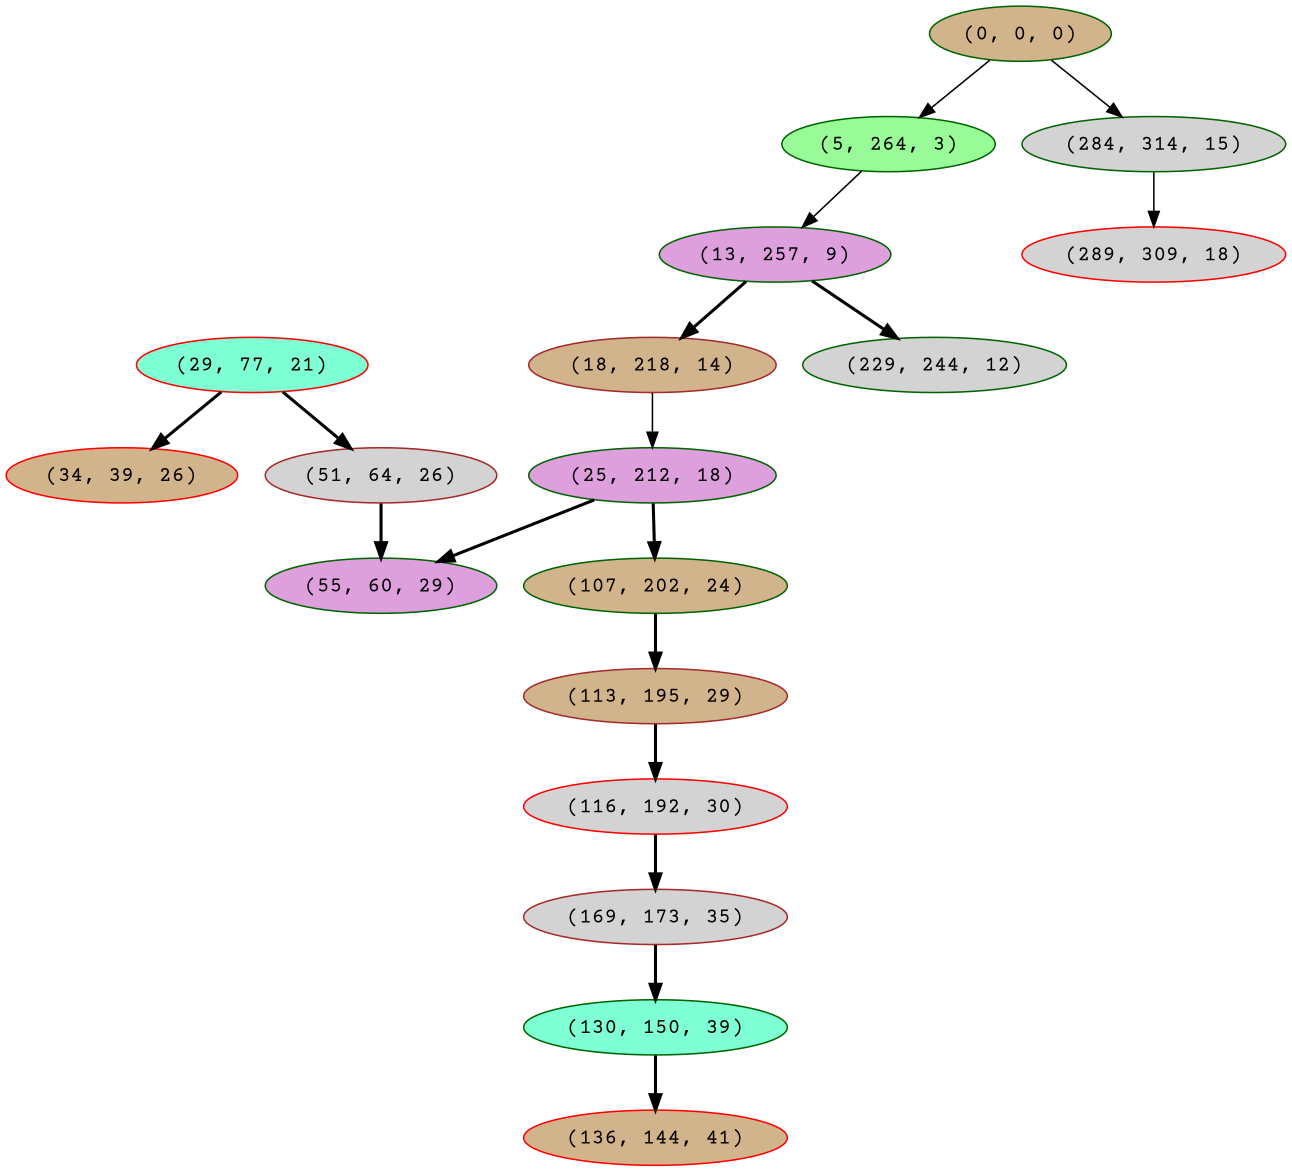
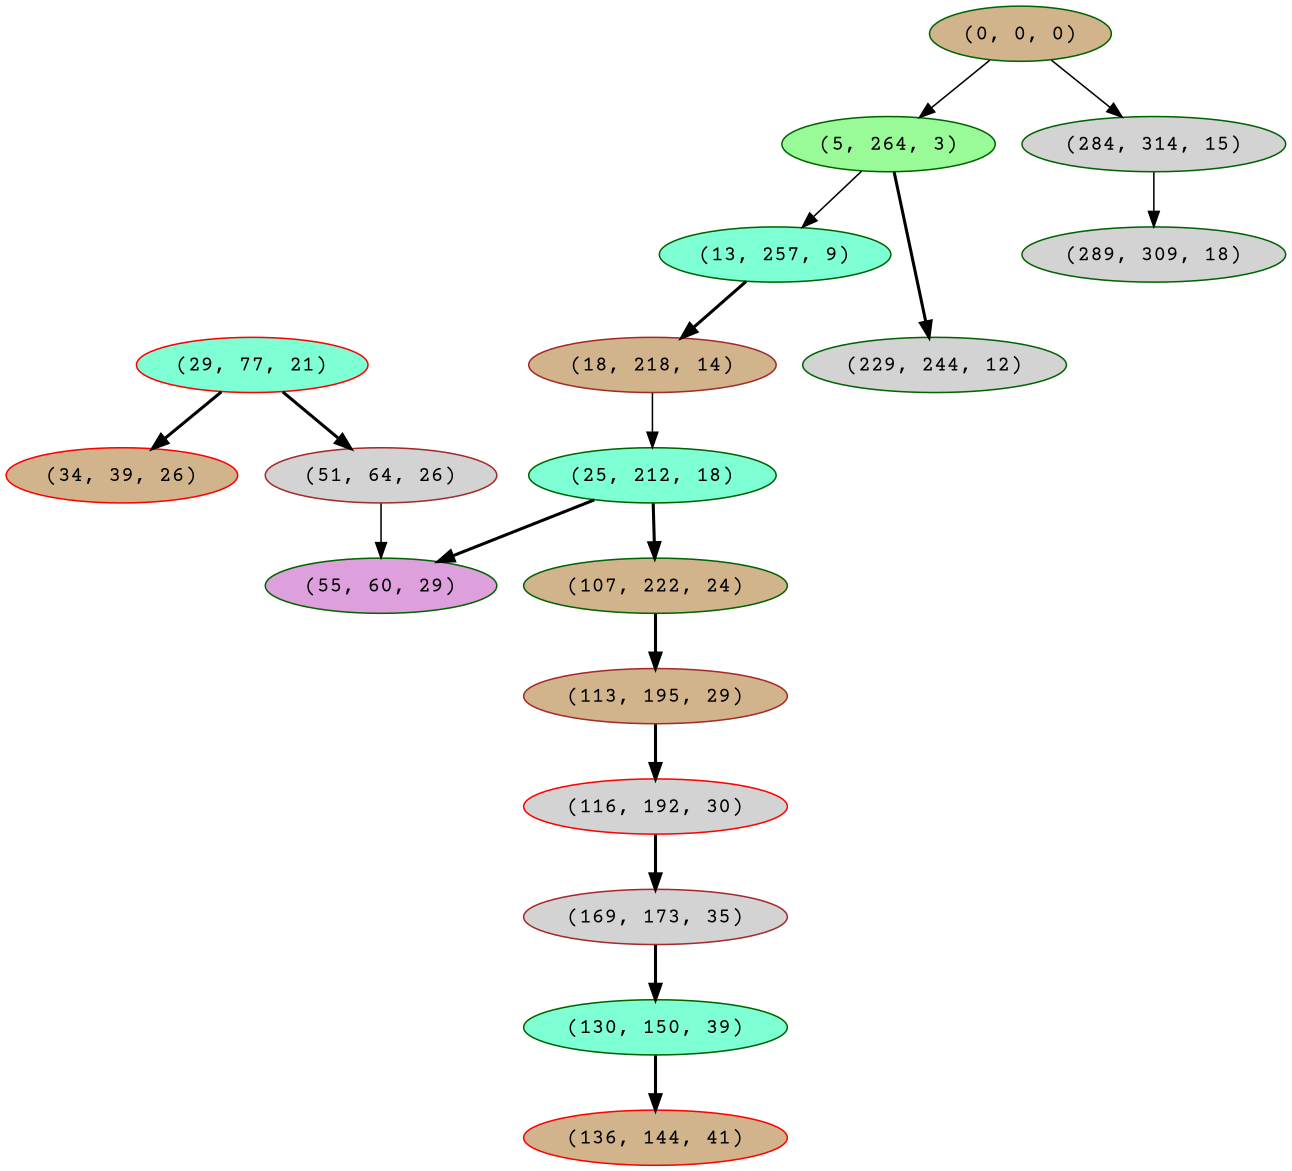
(775, 255) -> (775, 255)
(1154, 255) -> (1154, 255)
(848, 305) -> (910, 247)
(652, 475) -> (652, 475)
(381, 523) -> (381, 523)
(656, 586) -> (656, 586)
